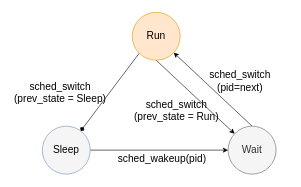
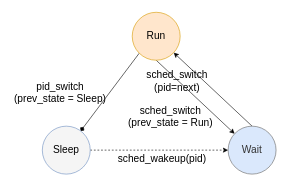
(240, 81) -> (177, 81)
(60, 93) -> (60, 93)
(177, 111) -> (171, 117)
(157, 150) -> (157, 150)
(252, 150) -> (252, 150)
